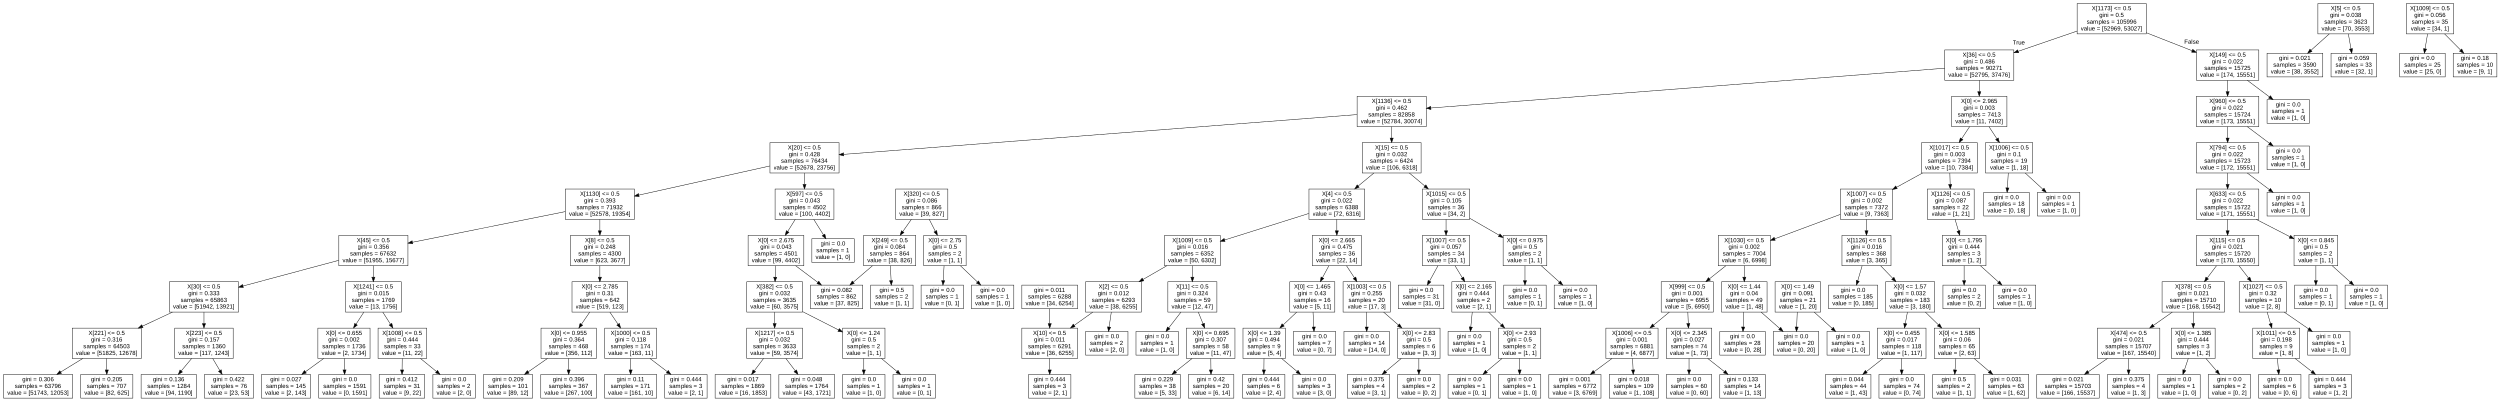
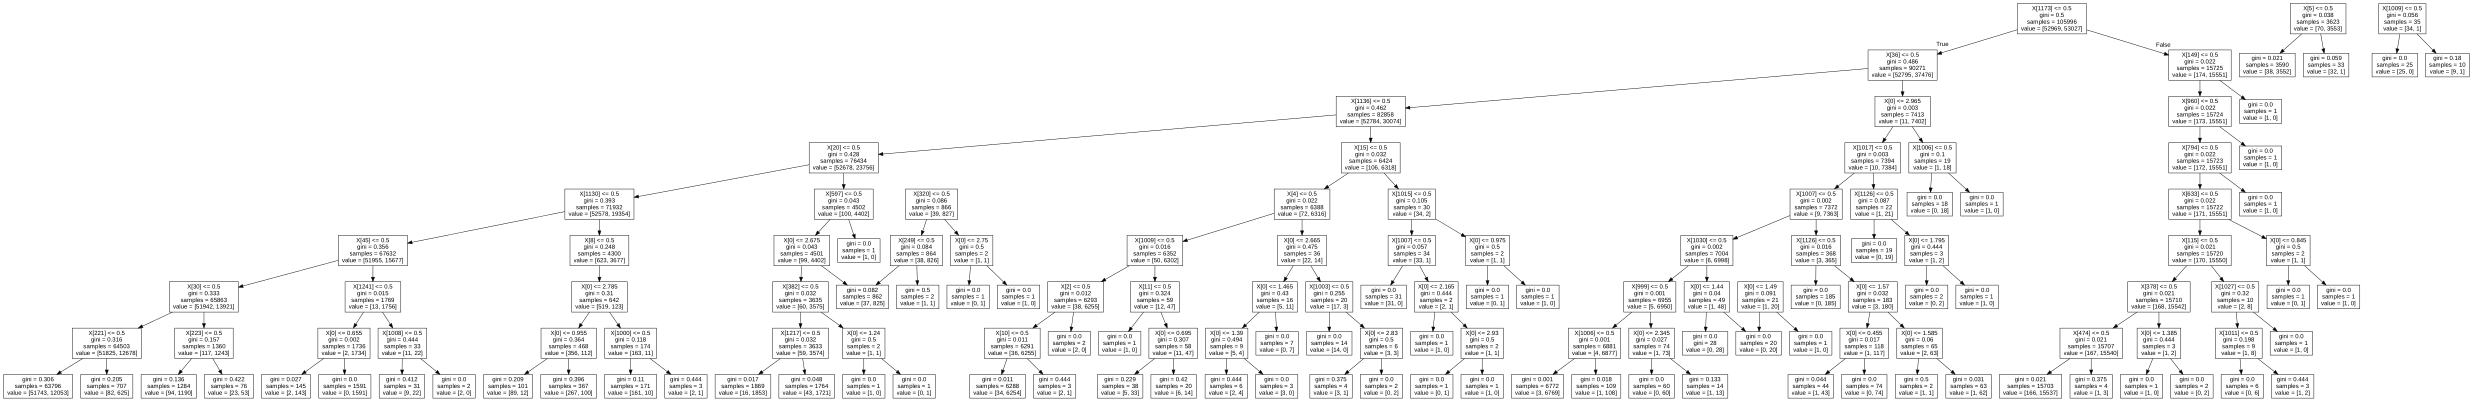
(1446, 204) -> (1412, 204)
none -> (1874, 251)
(1050, 316) -> (1005, 364)
(1743, 343) -> (1705, 343)
